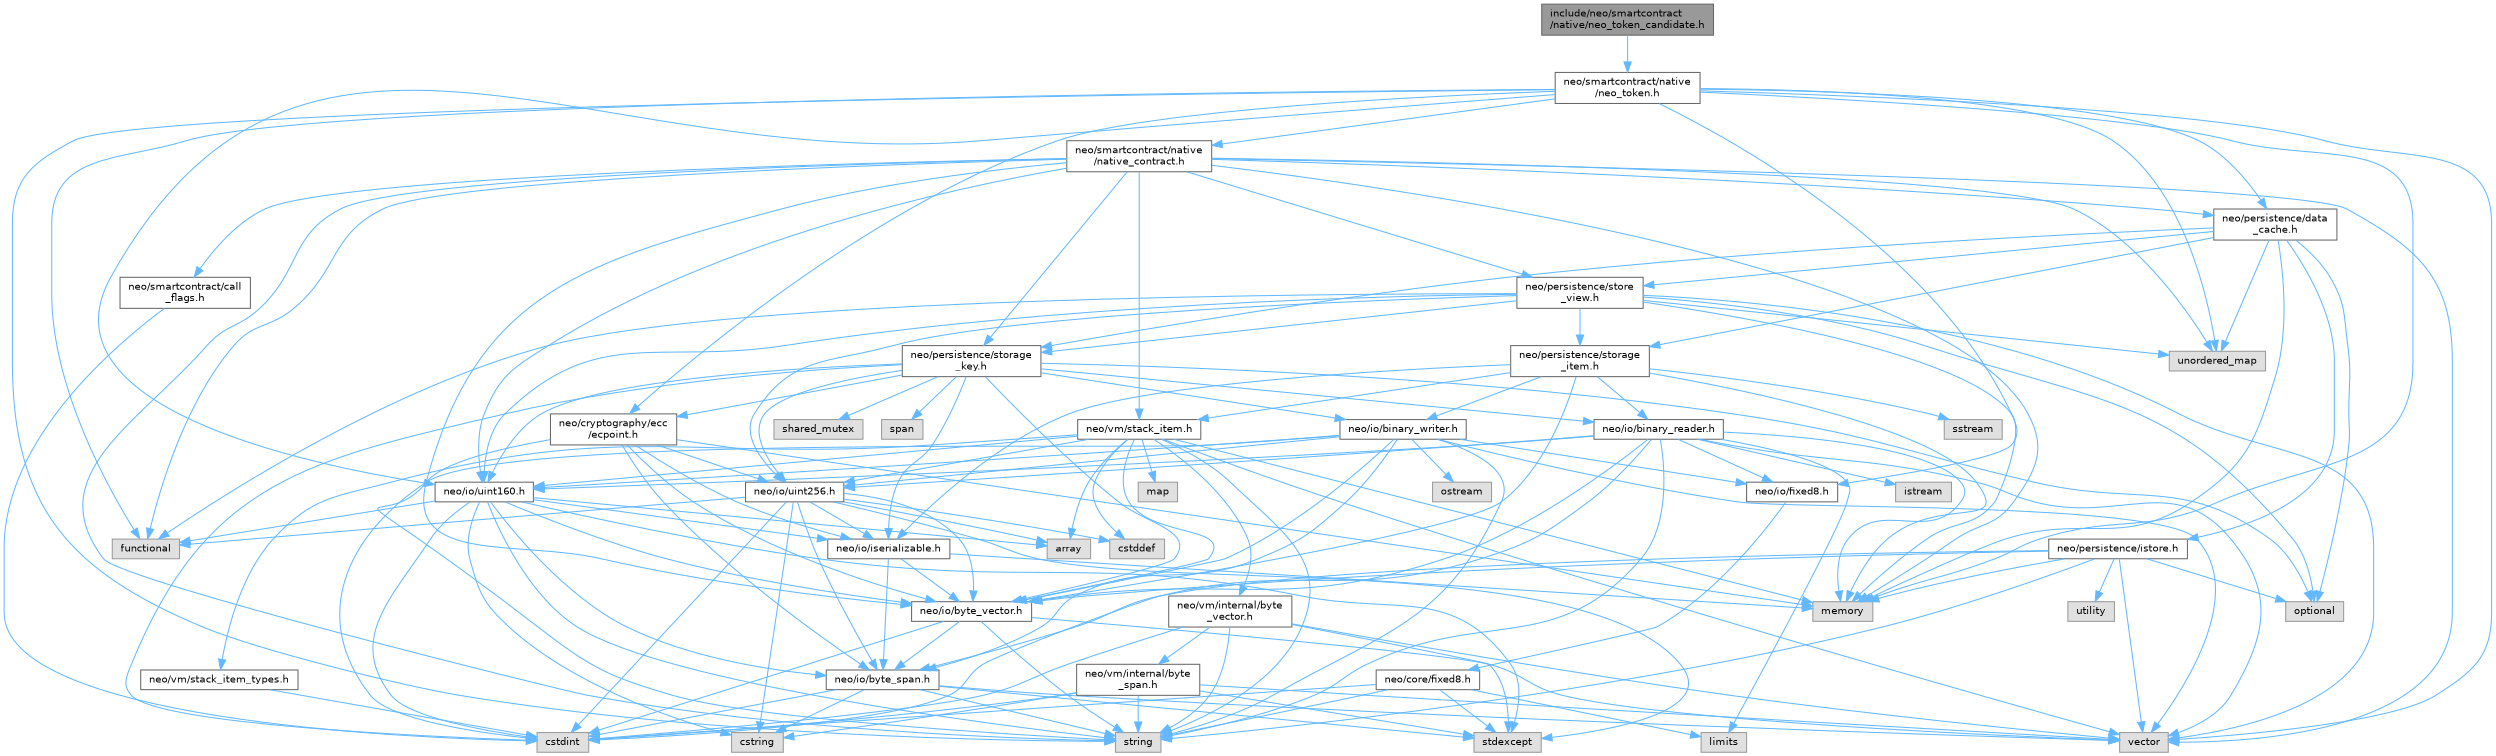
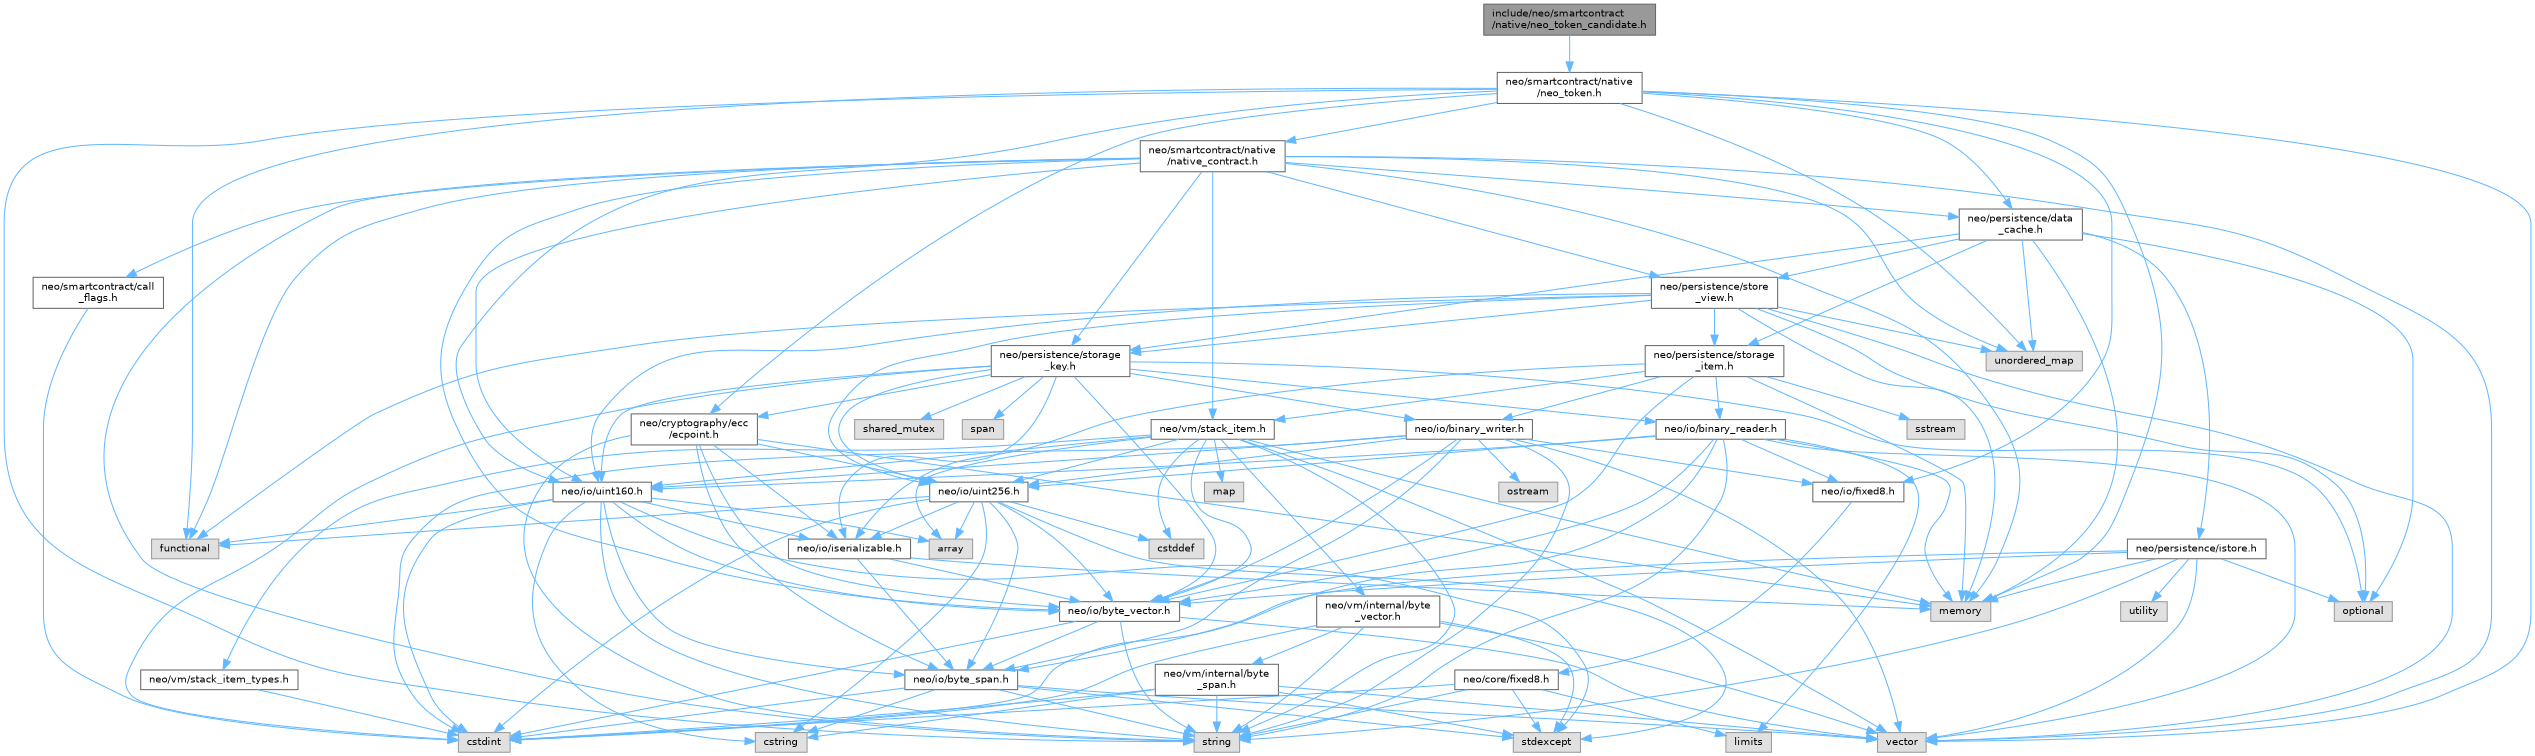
(1924, 492) -> none
